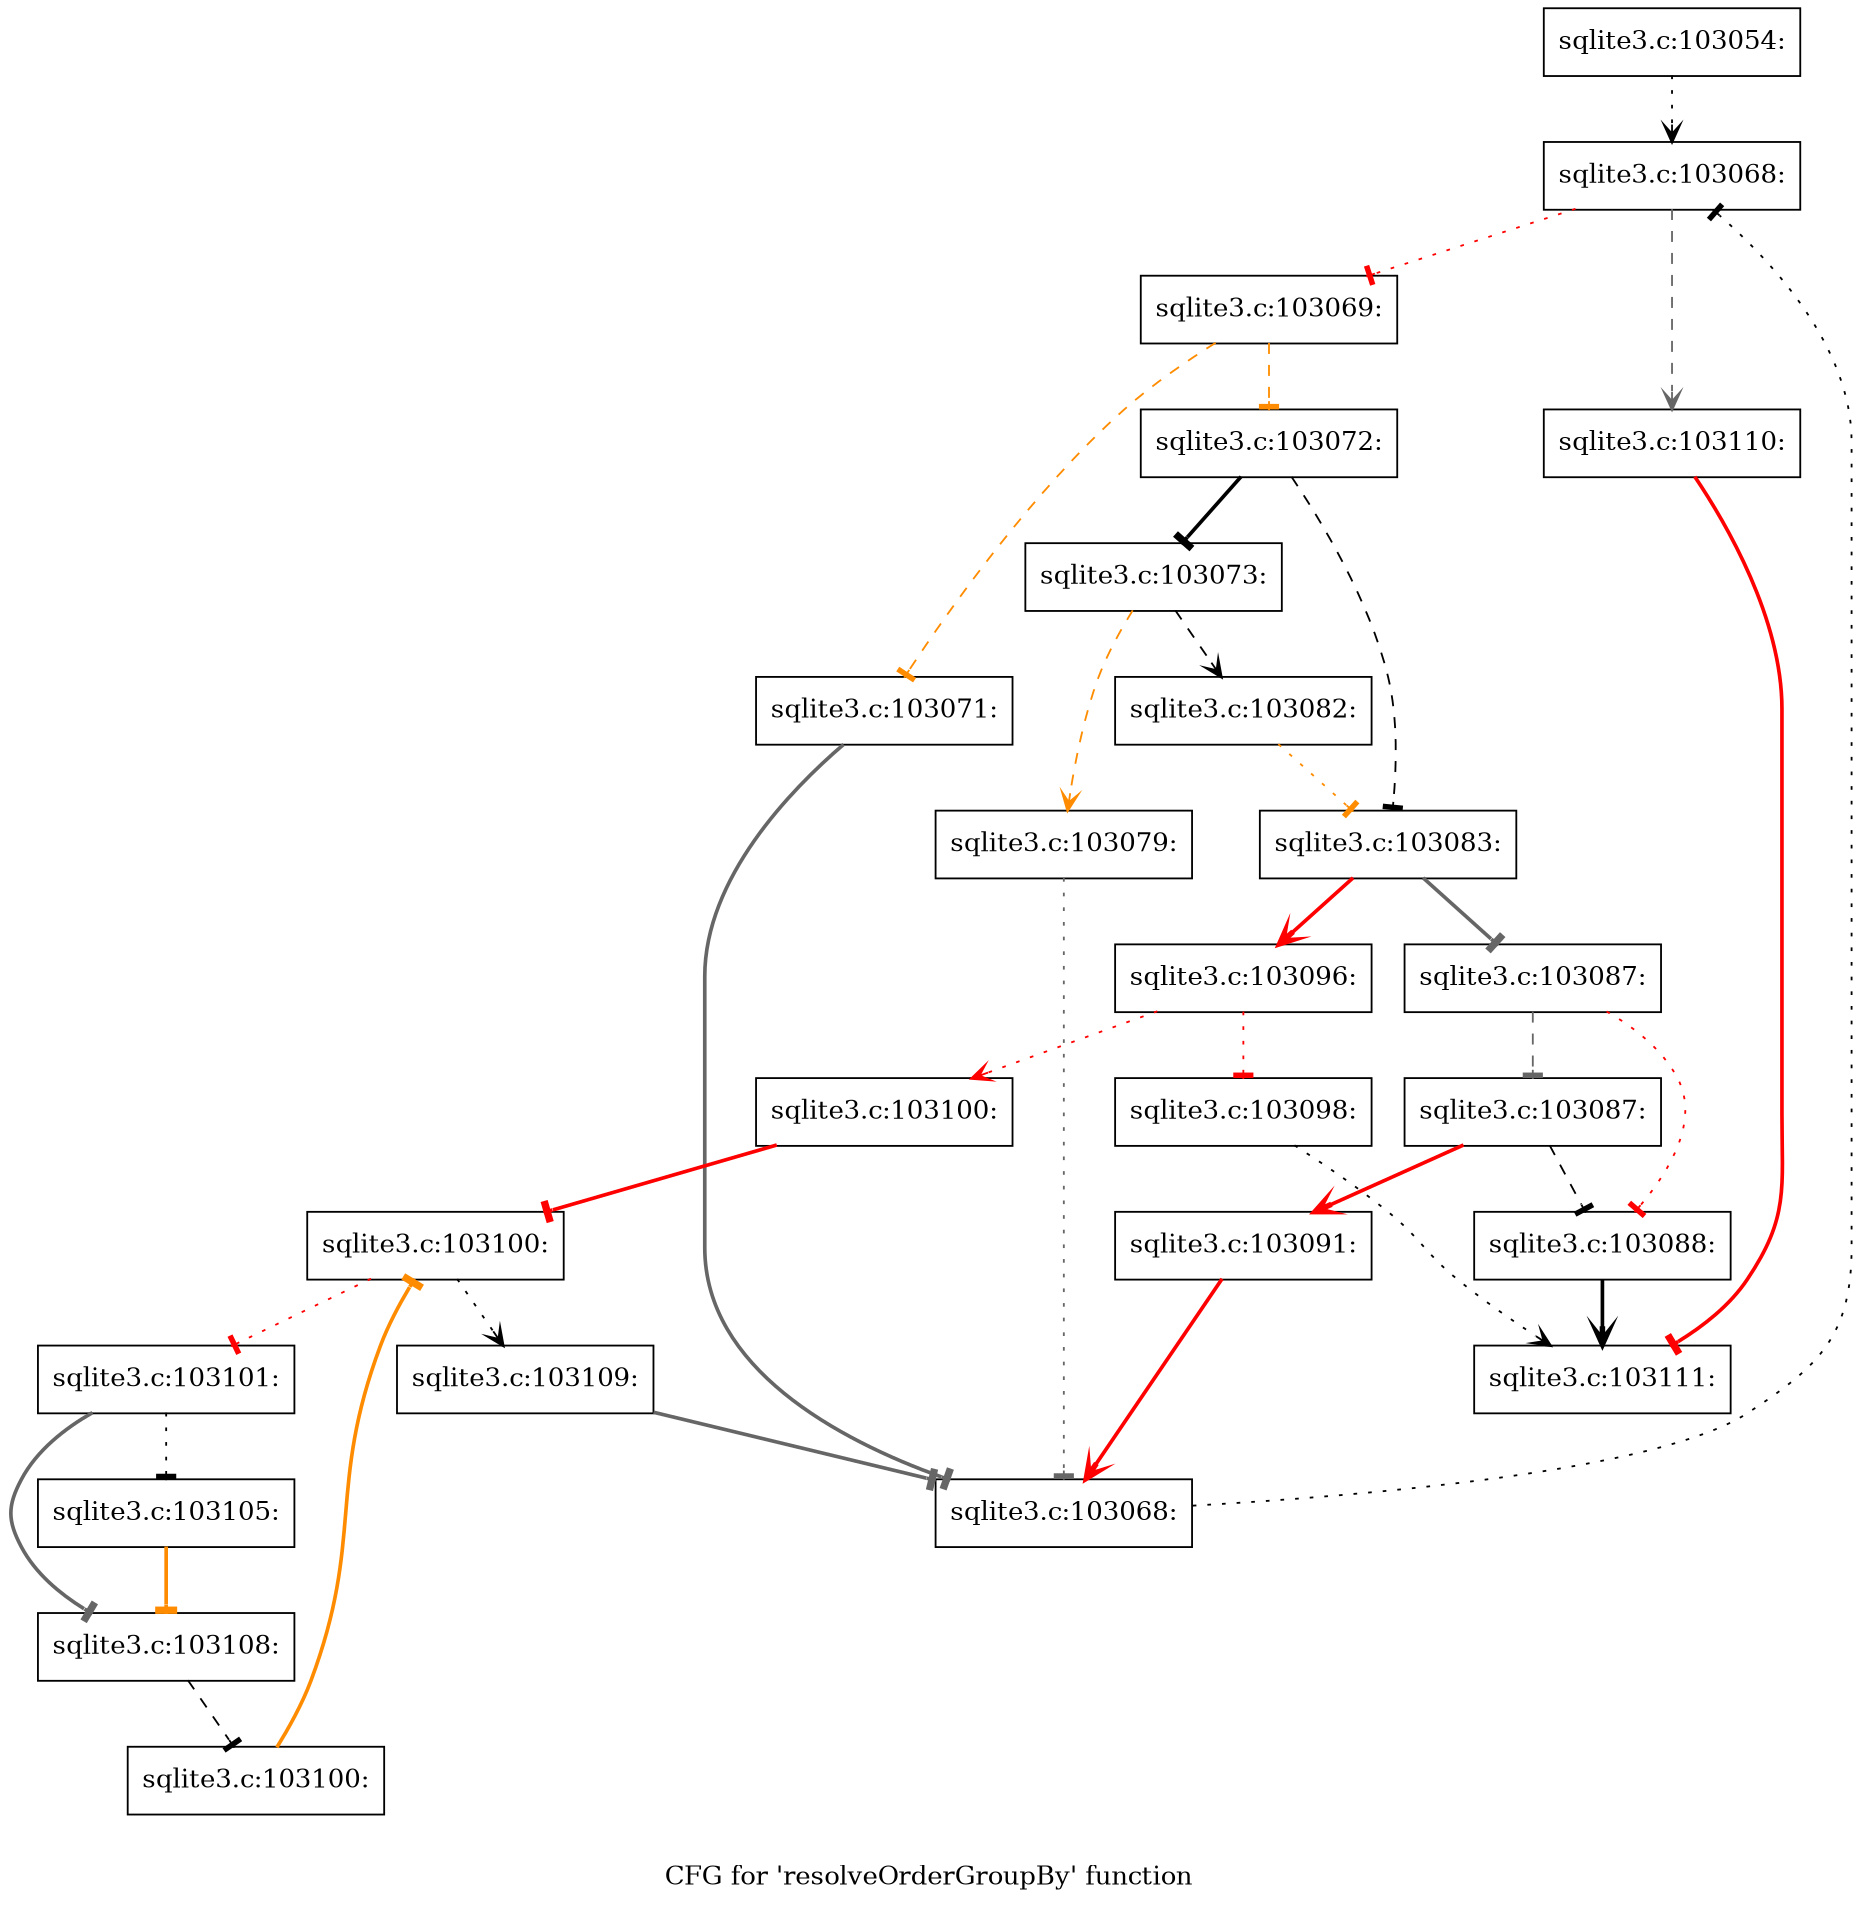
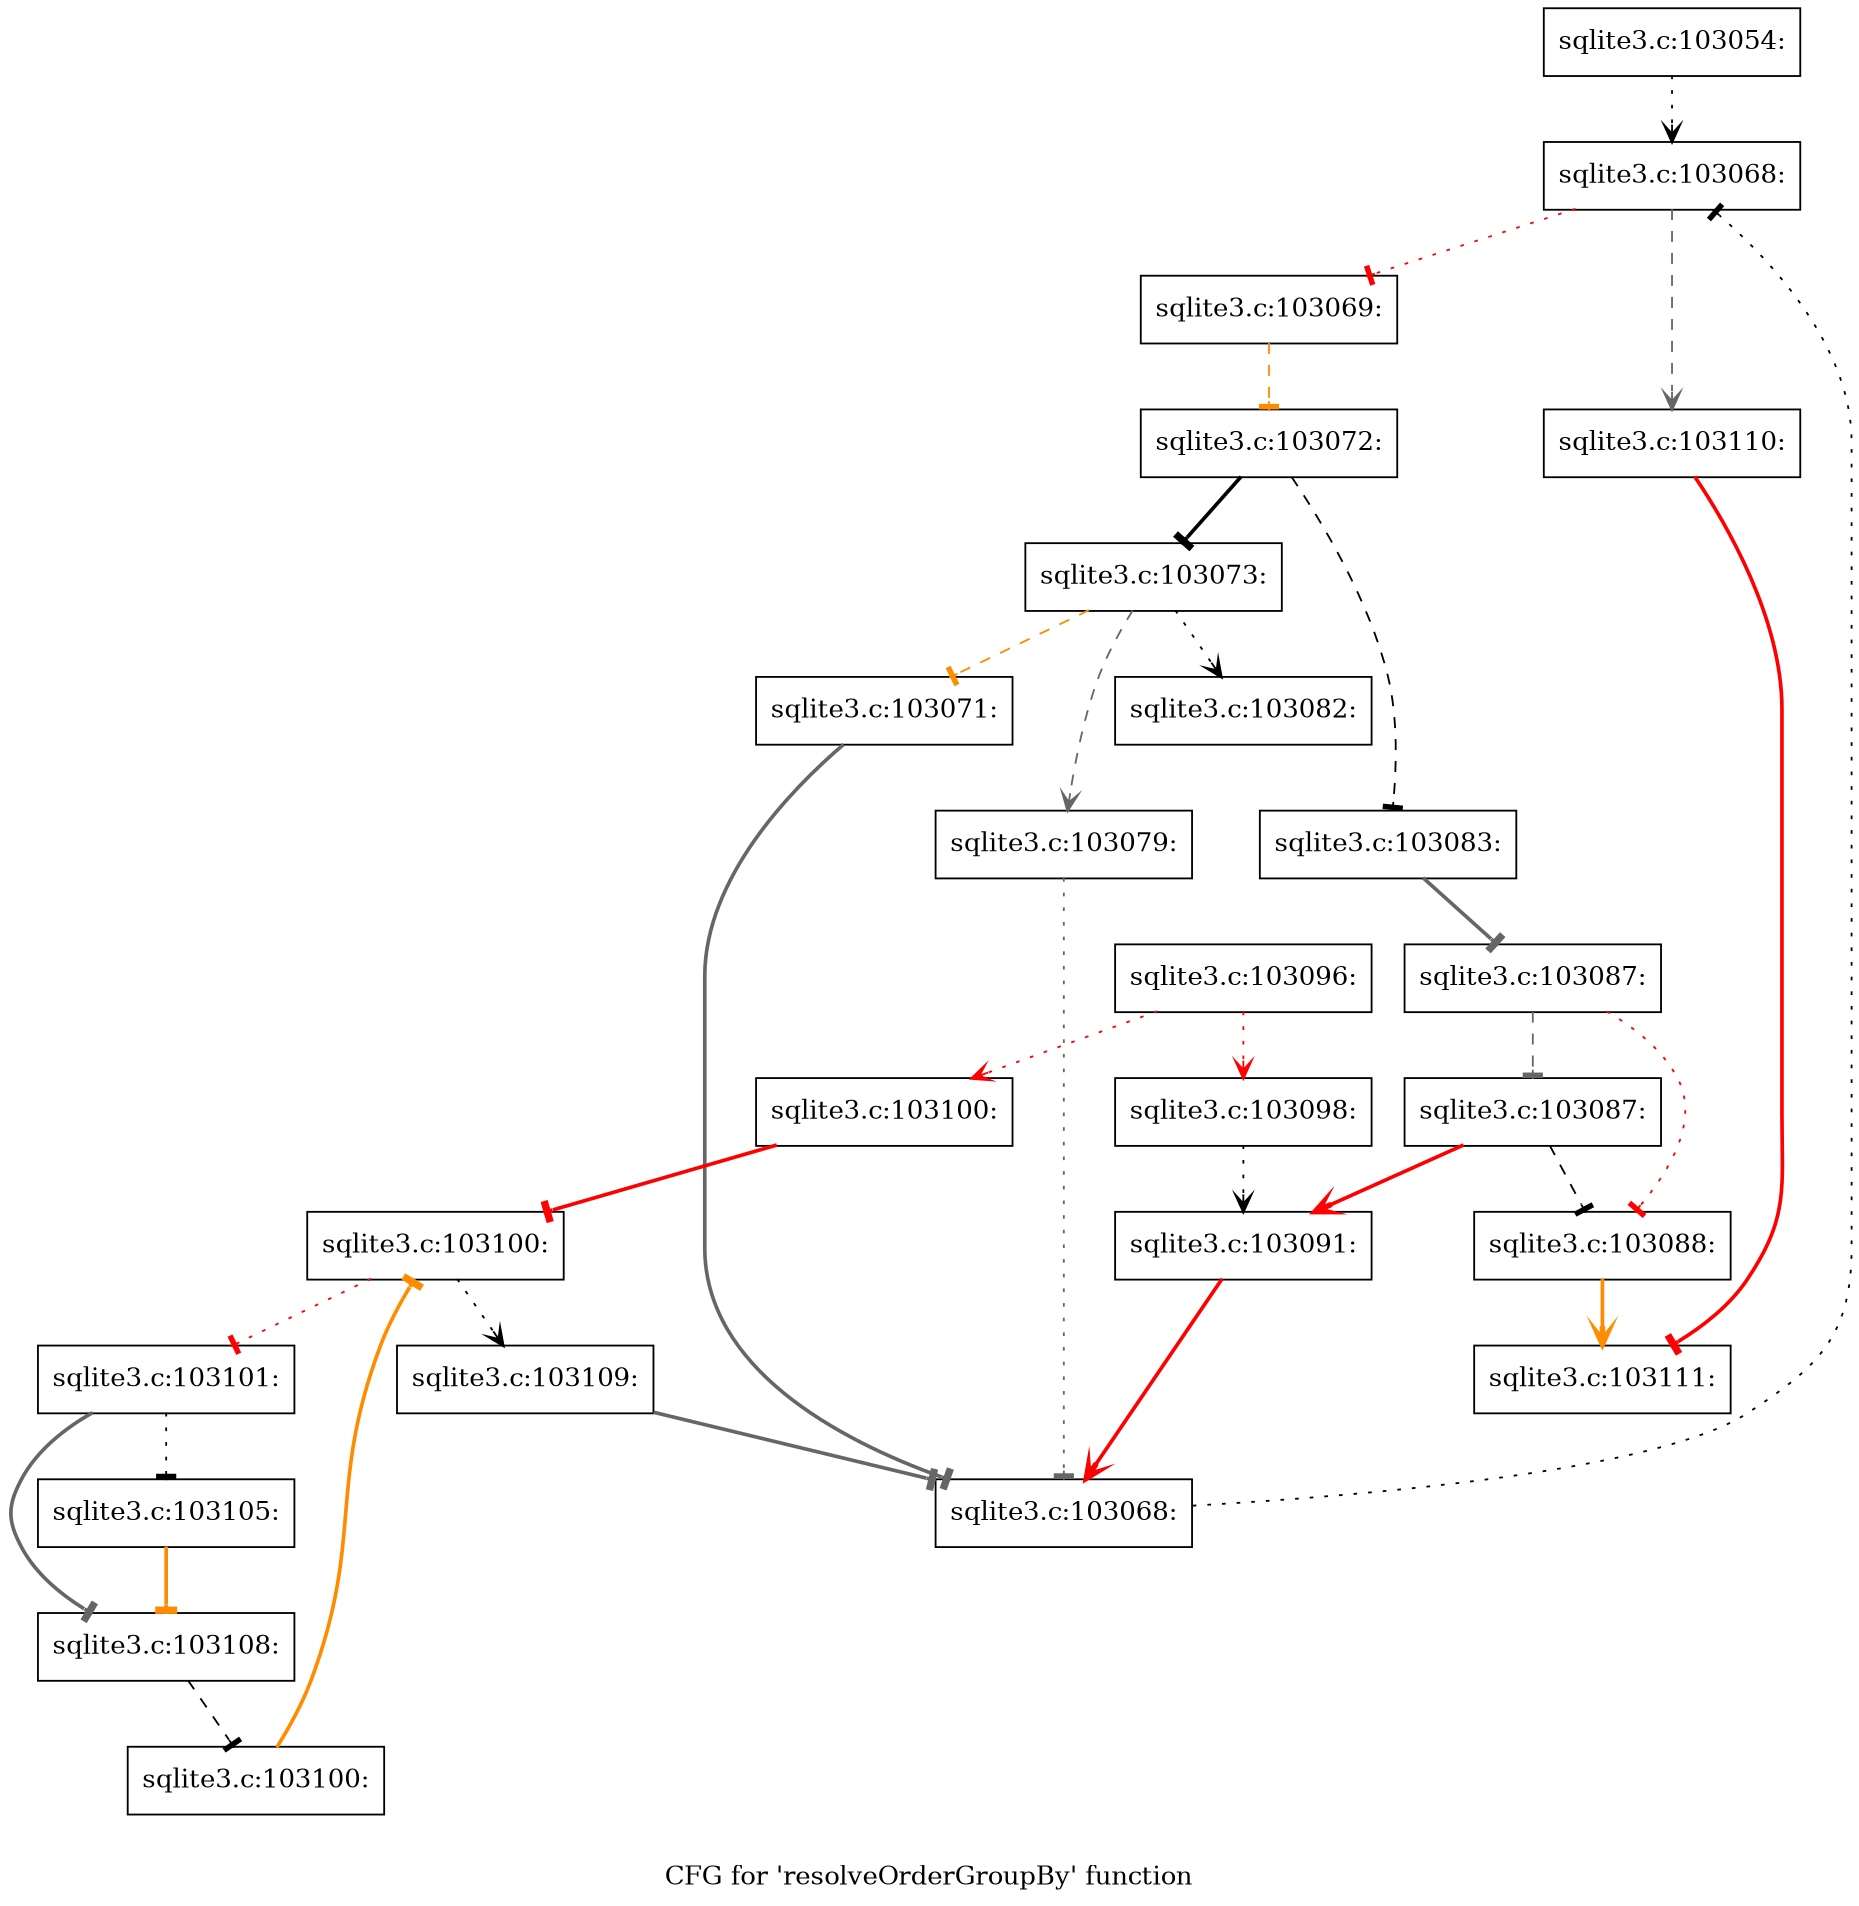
(1046, 490) -> (1023, 642)
(1193, 636) -> (1193, 636)
(1091, 698) -> (1091, 698)
(1312, 775) -> none
(1323, 905) -> none
(1243, 1036) -> (1243, 1036)
(1417, 1239) -> (1243, 1170)
(1602, 1304) -> (1602, 1304)
